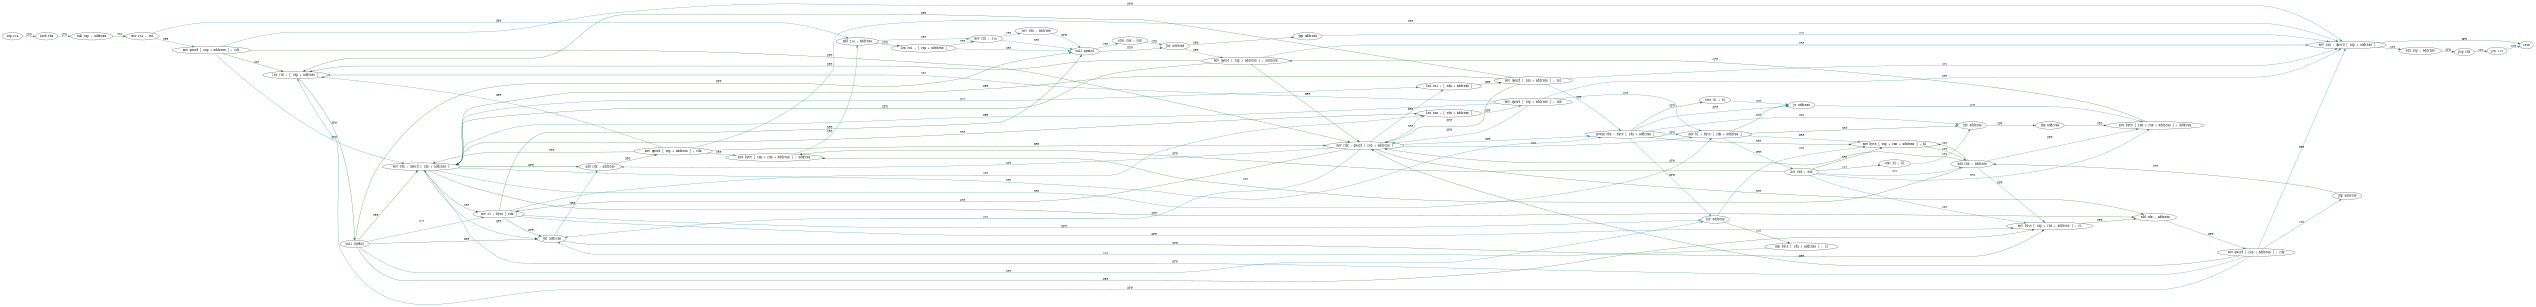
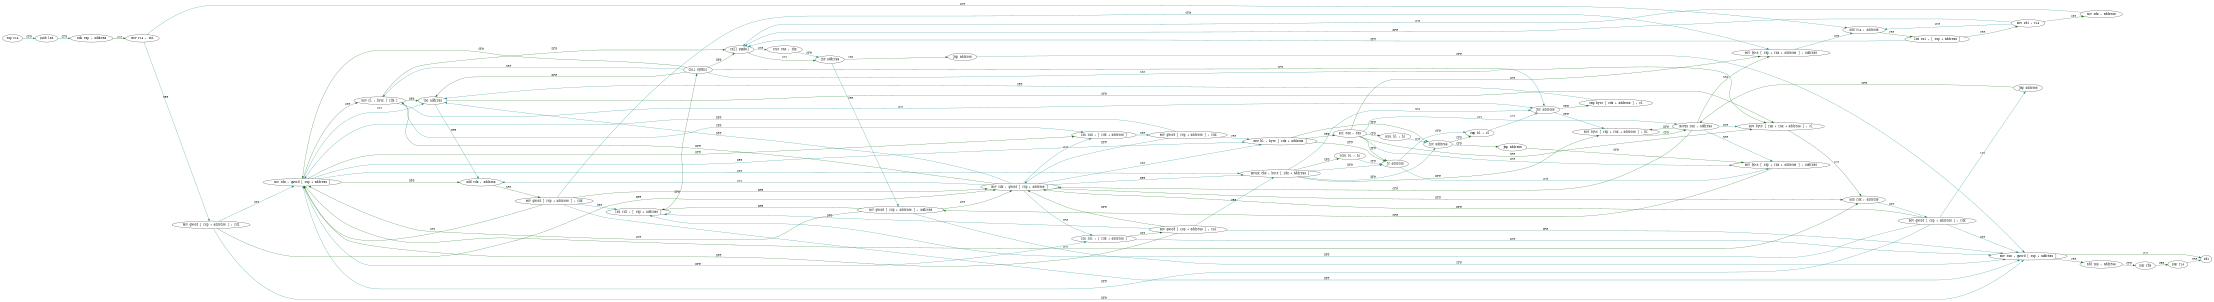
(904, 15) -> (909, 221)
(1009, 35) -> (2062, 19)
(46, 36) -> (46, 38)
(922, 39) -> (1949, 27)
(1130, 41) -> (785, 50)
(2526, 45) -> (2206, 259)
(252, 62) -> none
(913, 75) -> none
(1943, 78) -> (1563, 240)
none -> (1480, 133)
(1671, 134) -> none
(1803, 139) -> none
(1756, 154) -> (1319, 137)
(1846, 159) -> (1370, 150)
(1972, 164) -> (1696, 126)
(1916, 204) -> (1545, 154)
(1265, 236) -> none
